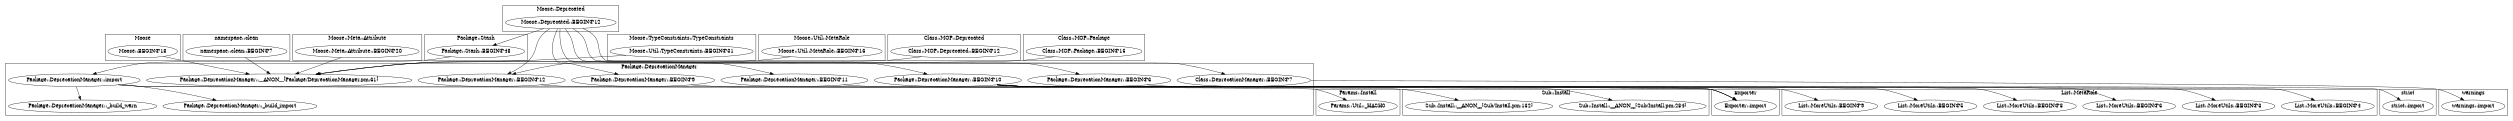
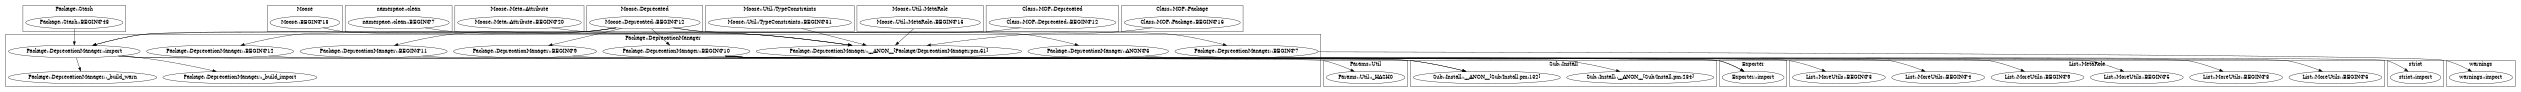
(520, 36) -> (356, 32)
(682, 38) -> (780, 10)
(718, 61) -> (558, 32)
(1099, 80) -> (1098, 51)
(1244, 80) -> (1247, 51)
(1366, 87) -> (1095, 58)
(1358, 93) -> (1366, 64)
